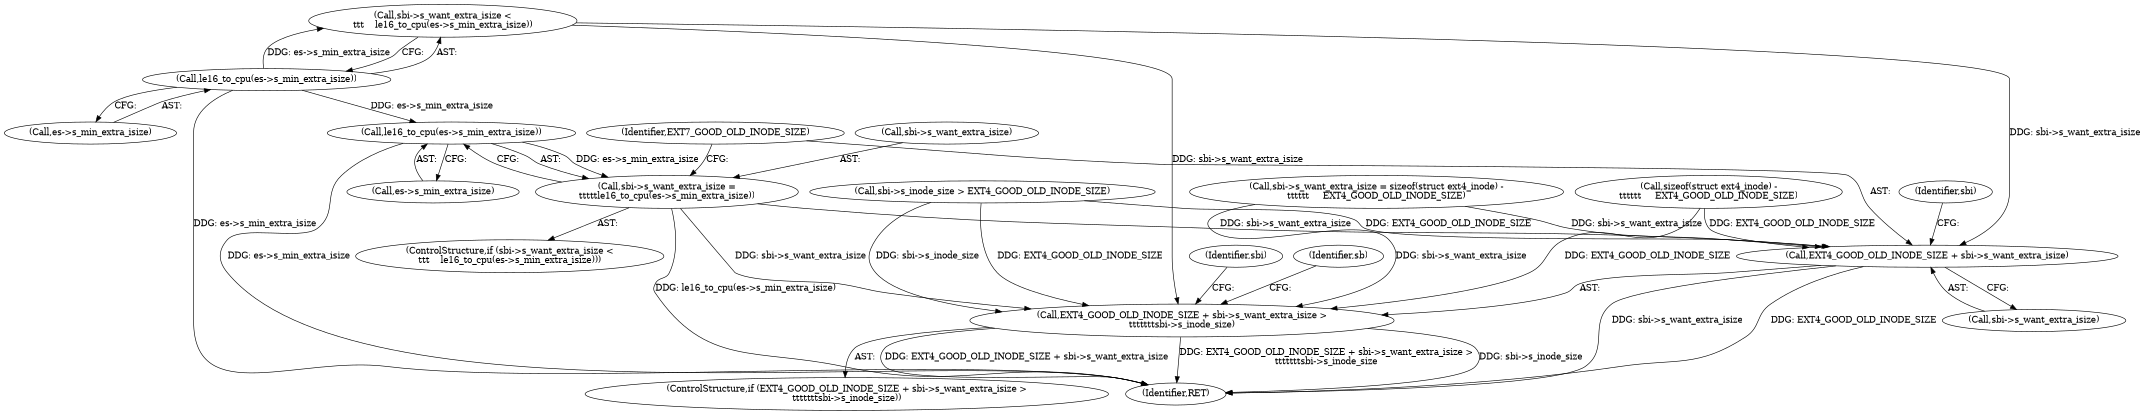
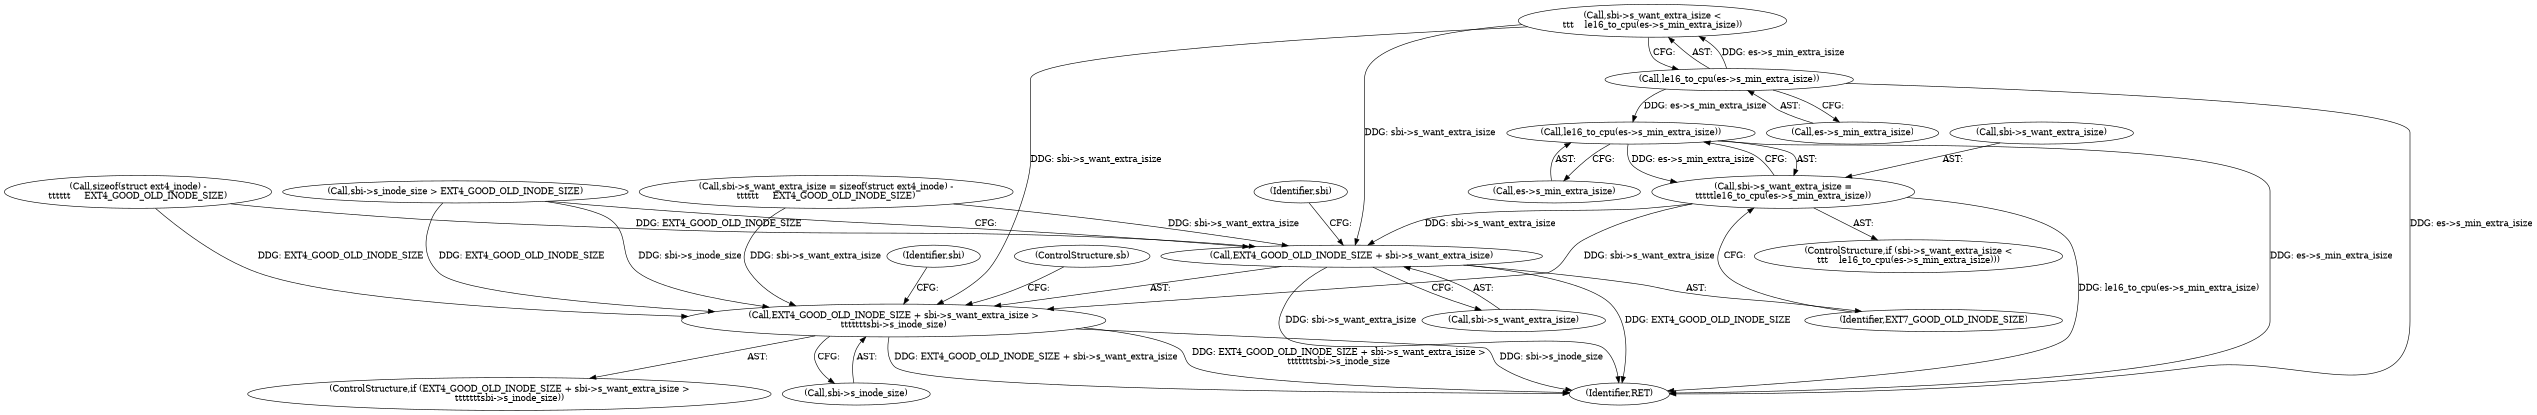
(1372, 166) -> (1659, 288)
(1449, 224) -> (987, 224)
(1339, 256) -> (1082, 256)
none -> (856, 394)
